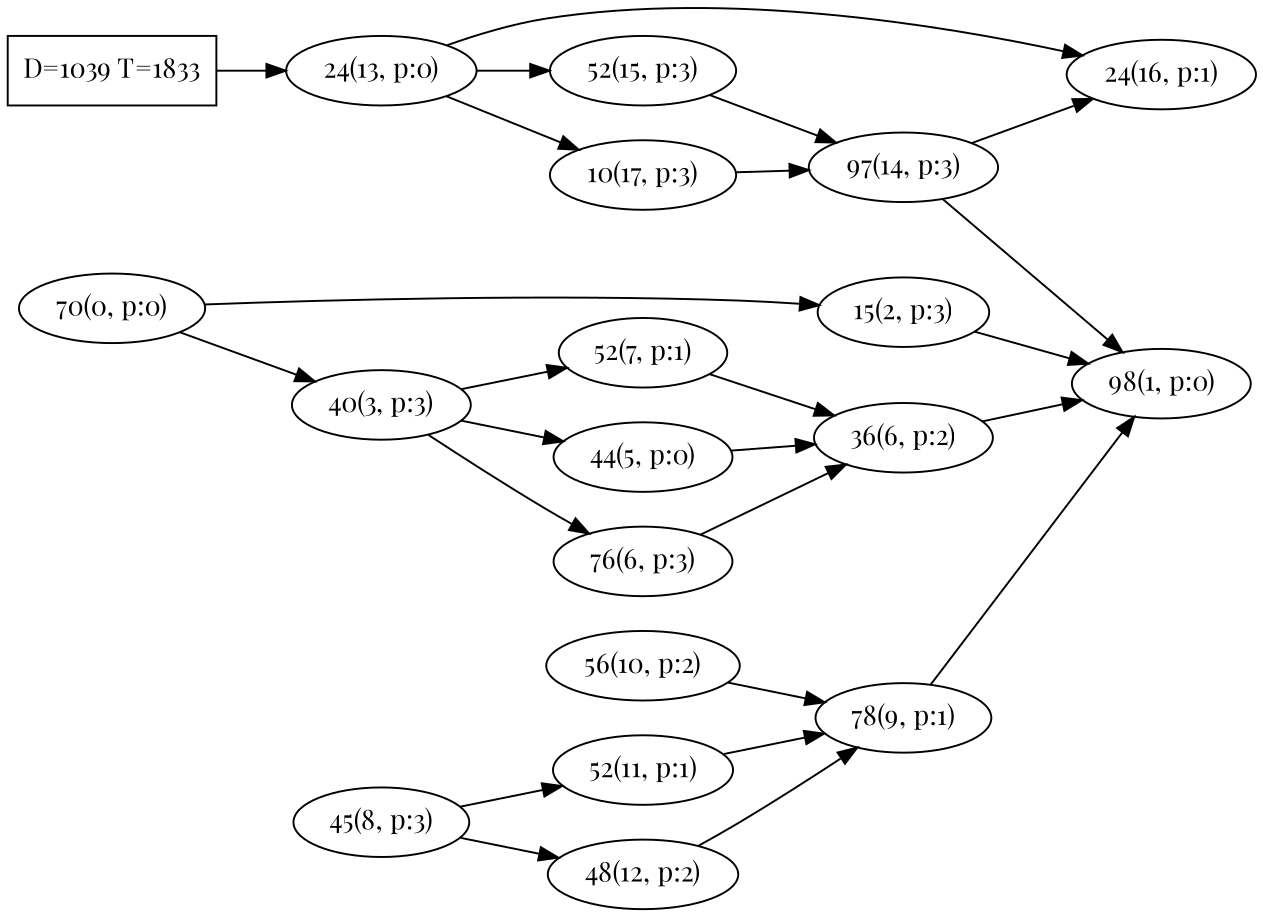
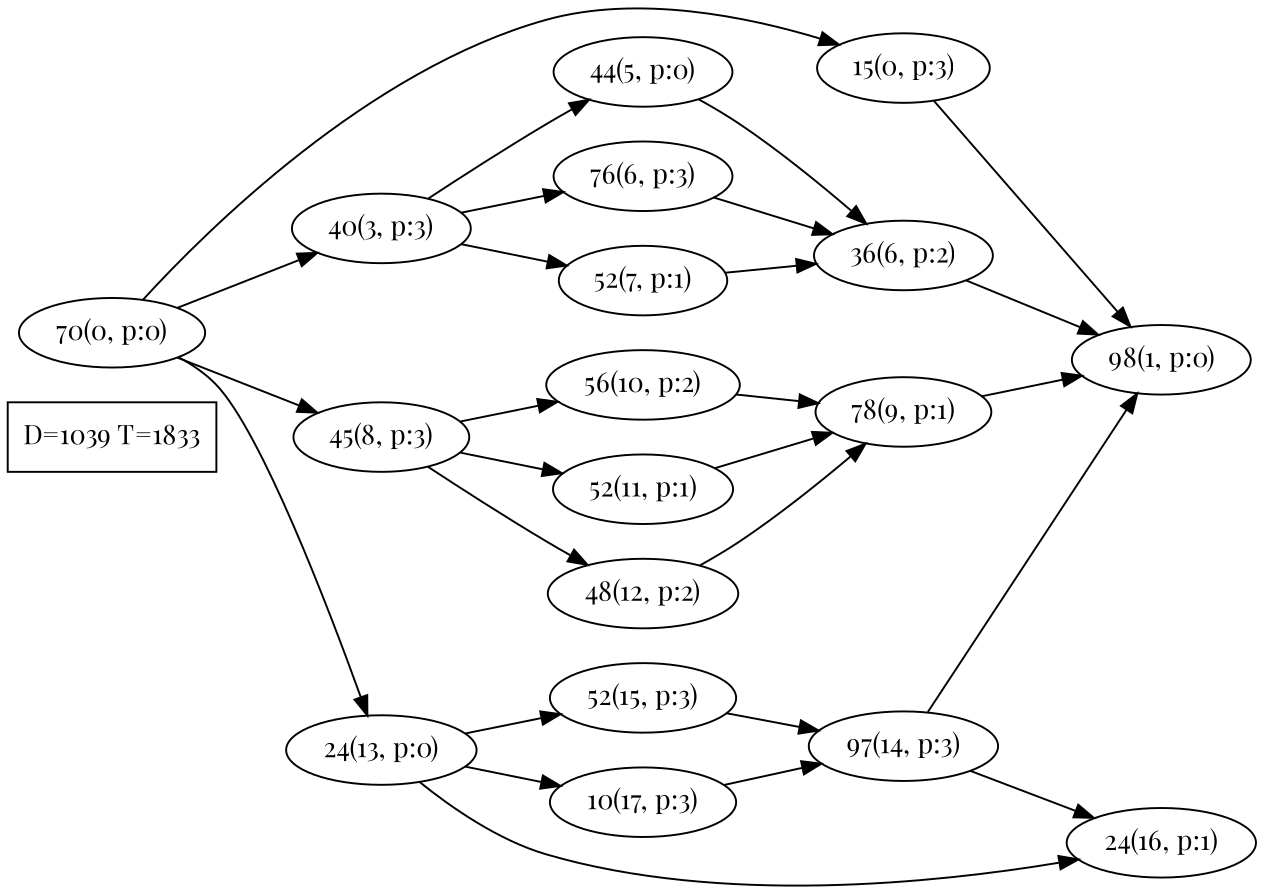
(241, 71) -> (289, 515)
(903, 312) -> (903, 68)
none -> (238, 382)
none -> (499, 414)
